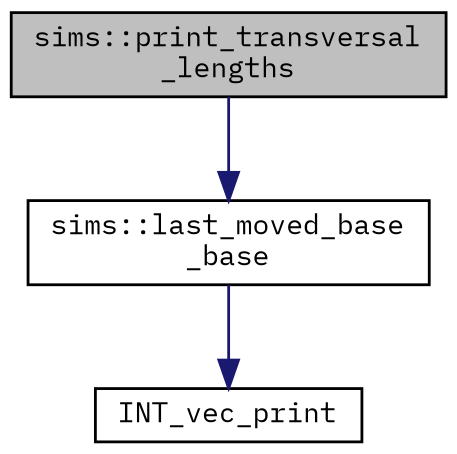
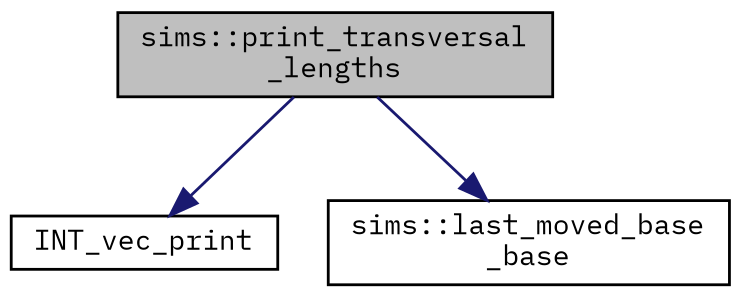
(229, 322) -> (242, 146)
